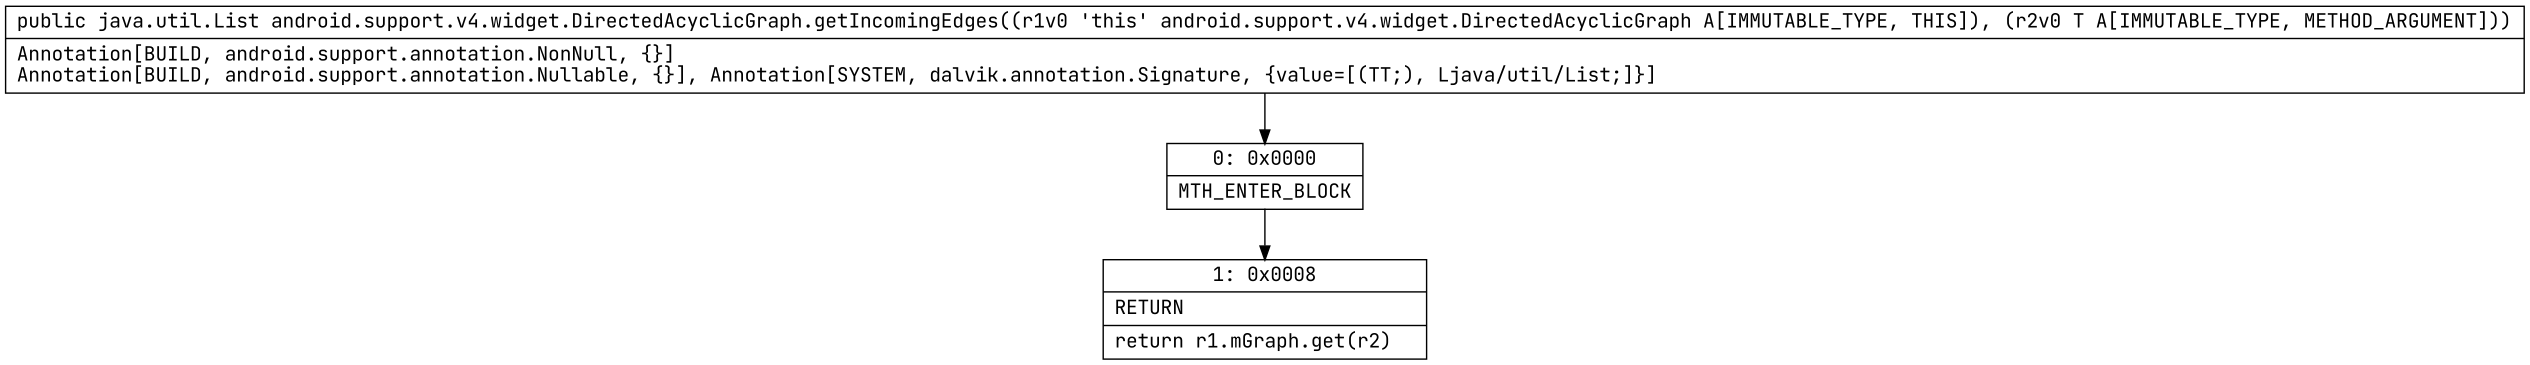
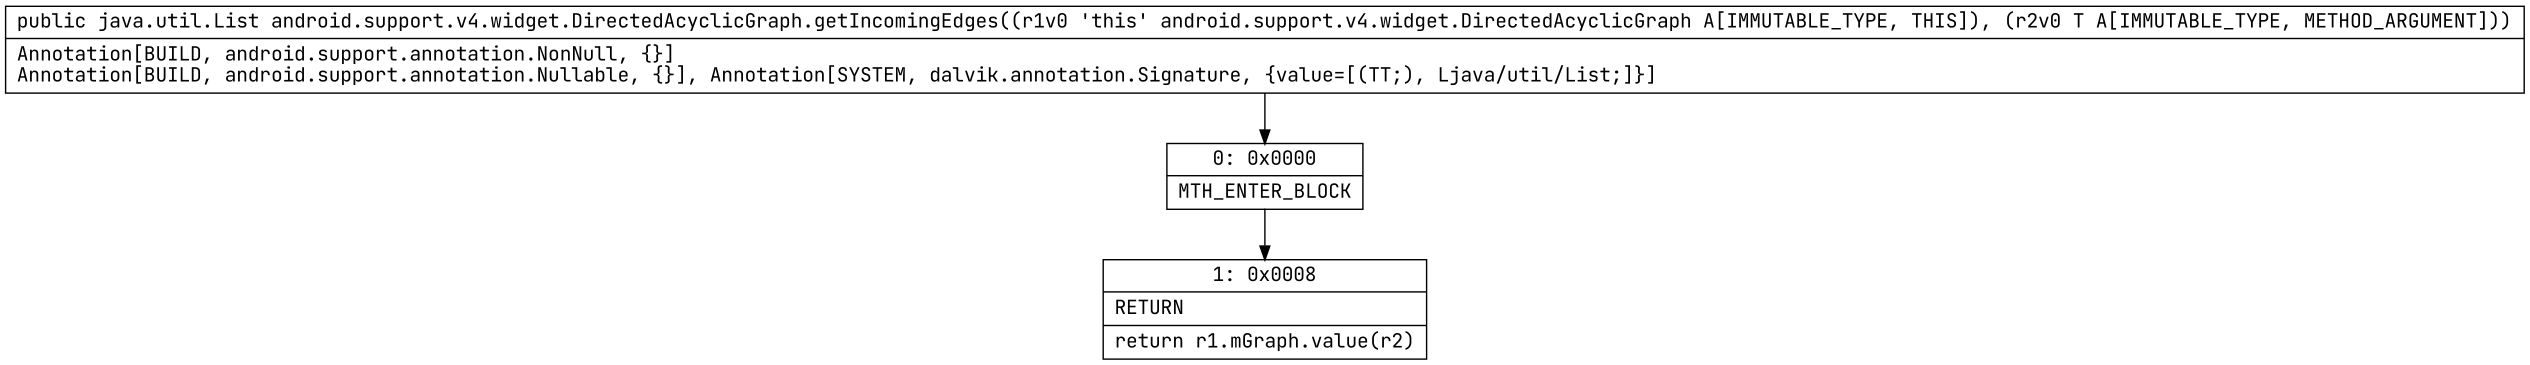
(1254, 342) -> (1265, 342)
